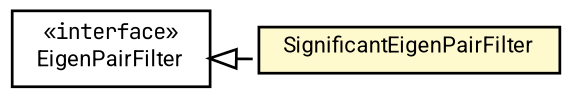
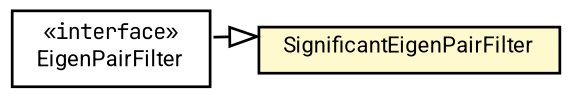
(247, 59) -> (219, 37)
